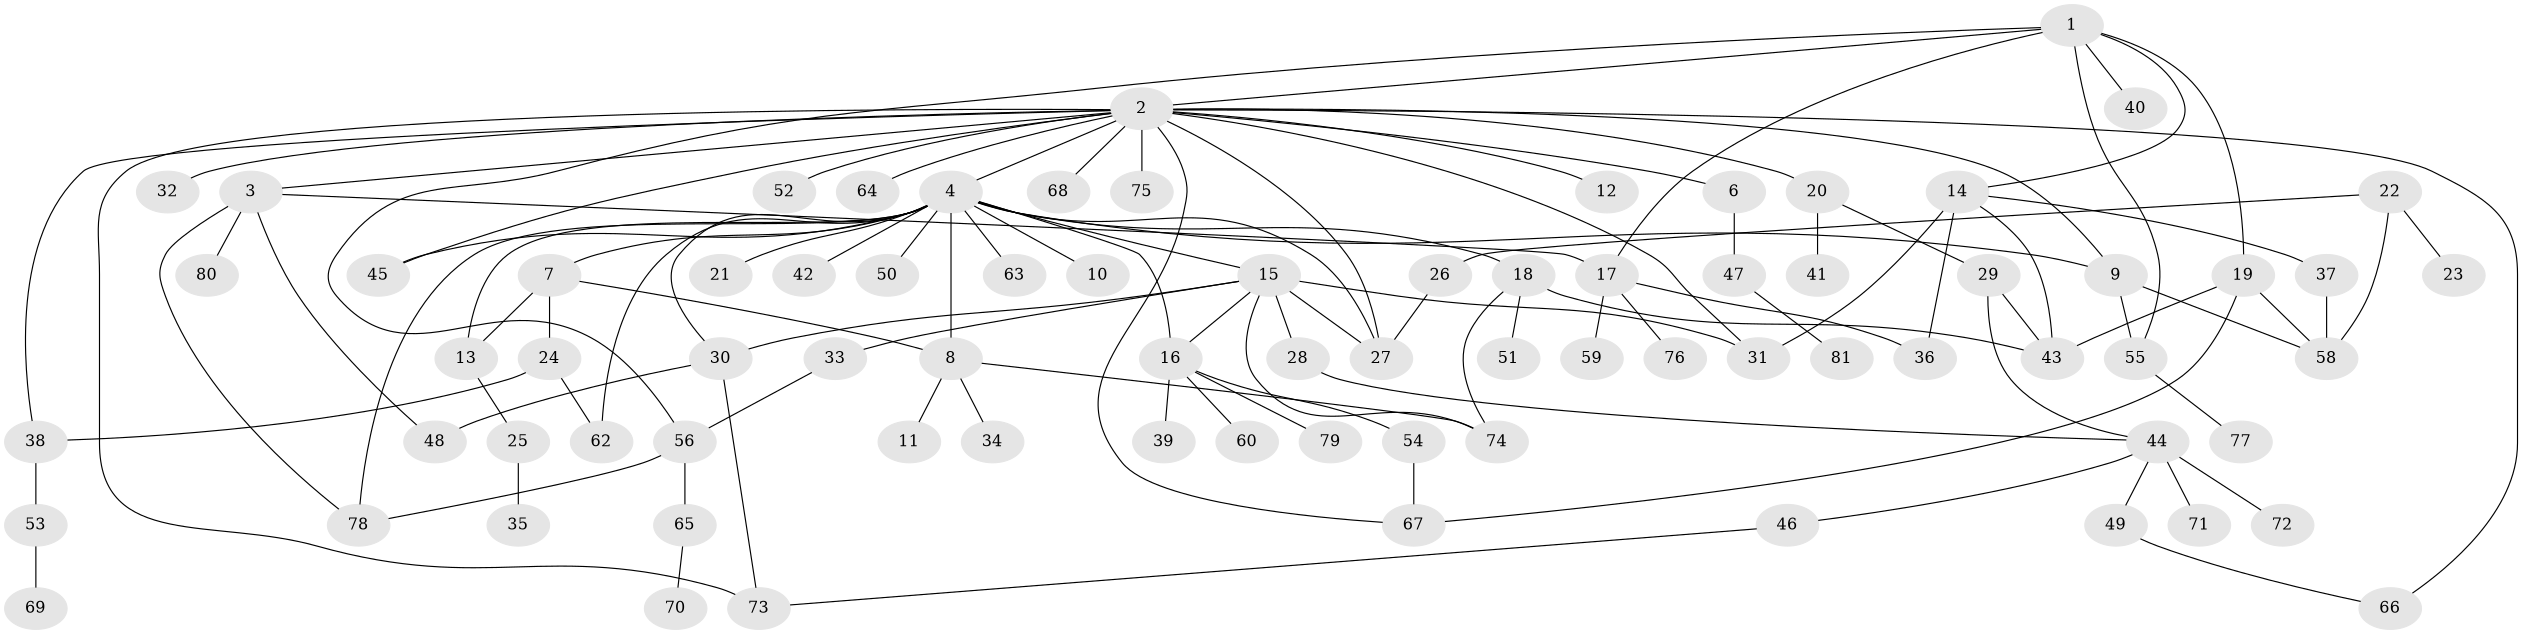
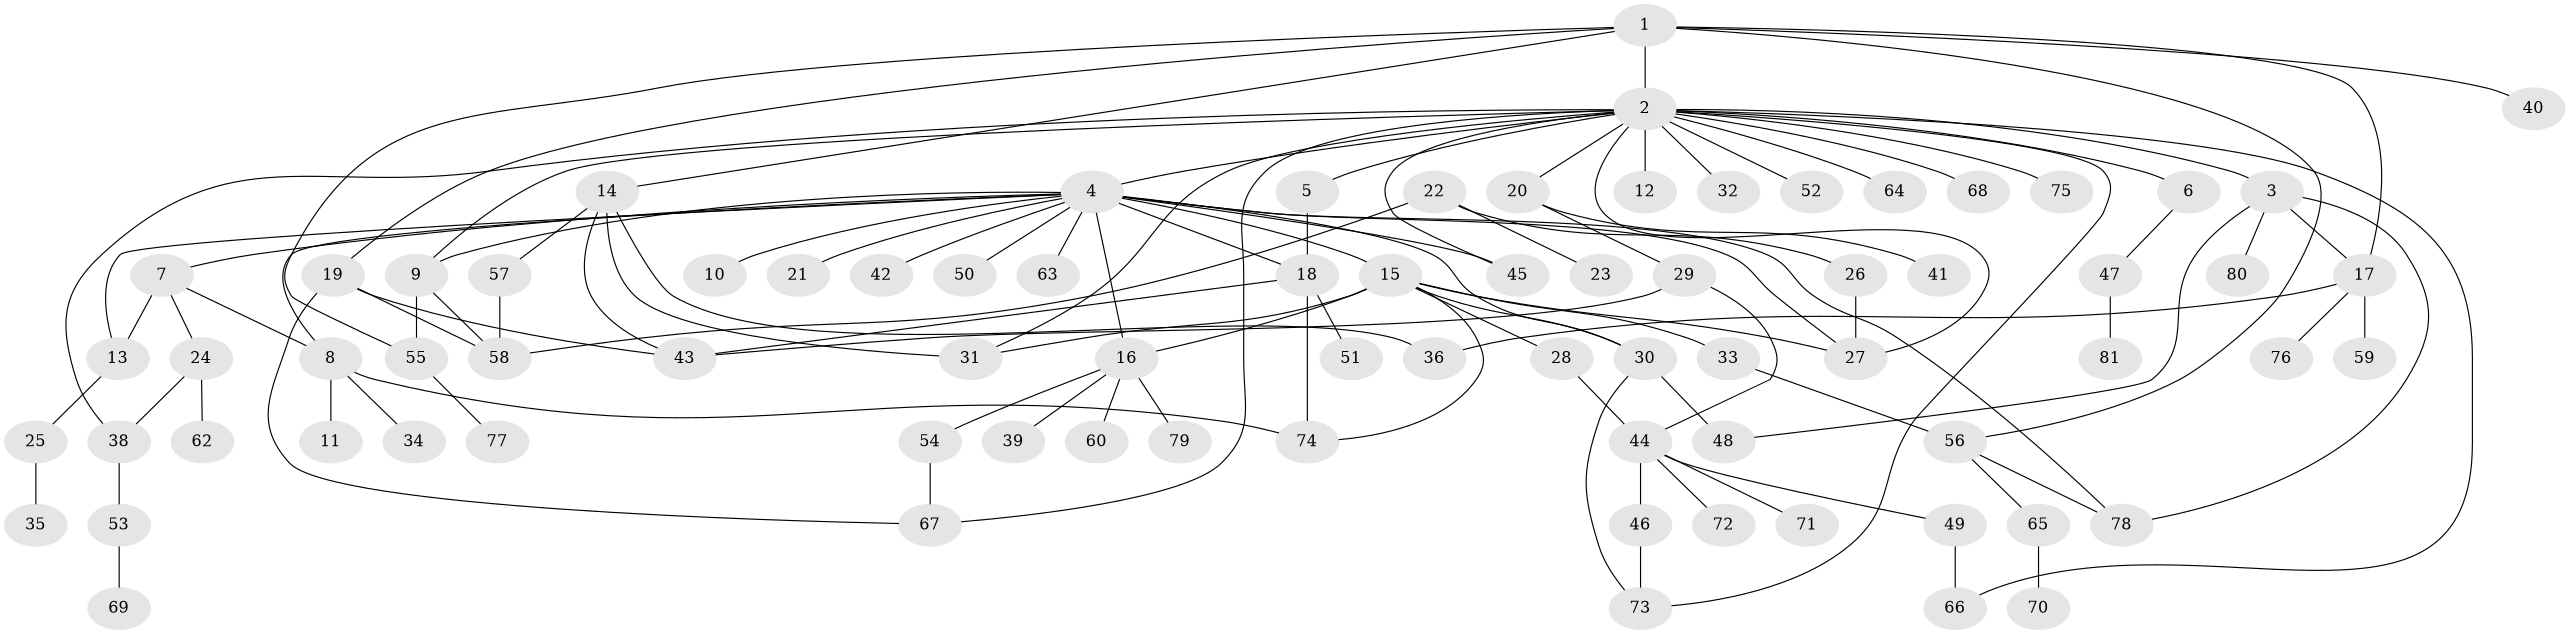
none -> (1307, 192)
(675, 249) -> none
(2327, 275) -> (500, 275)
